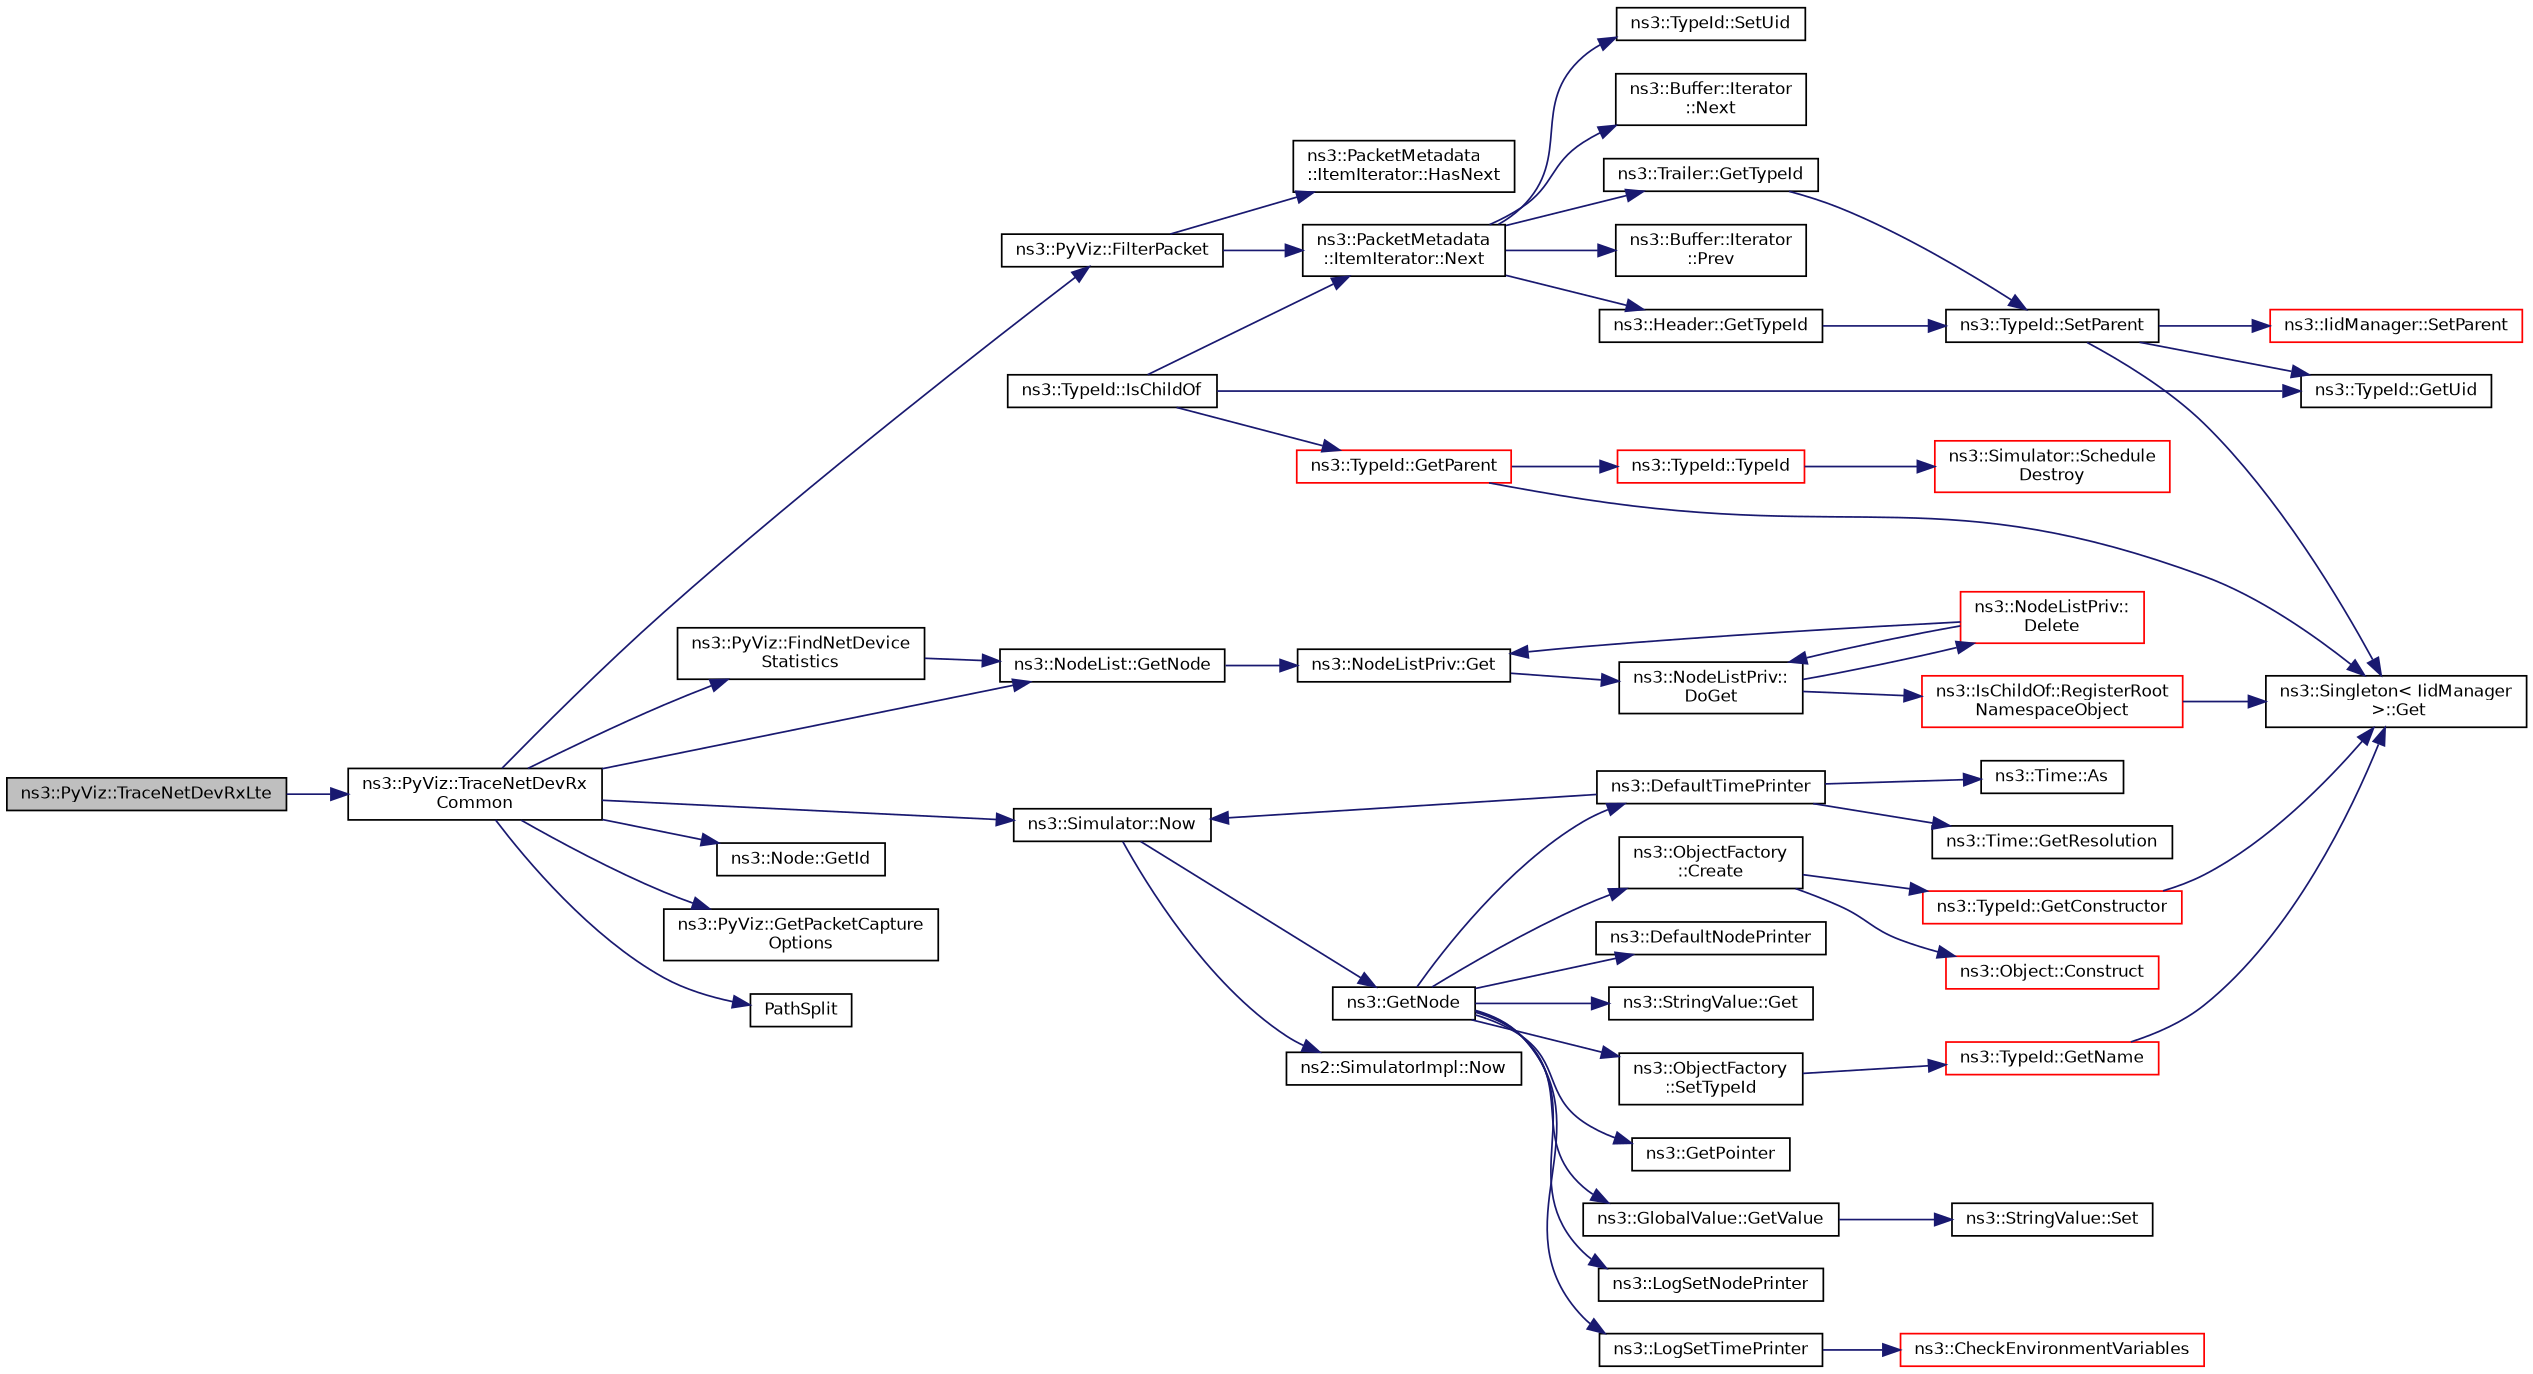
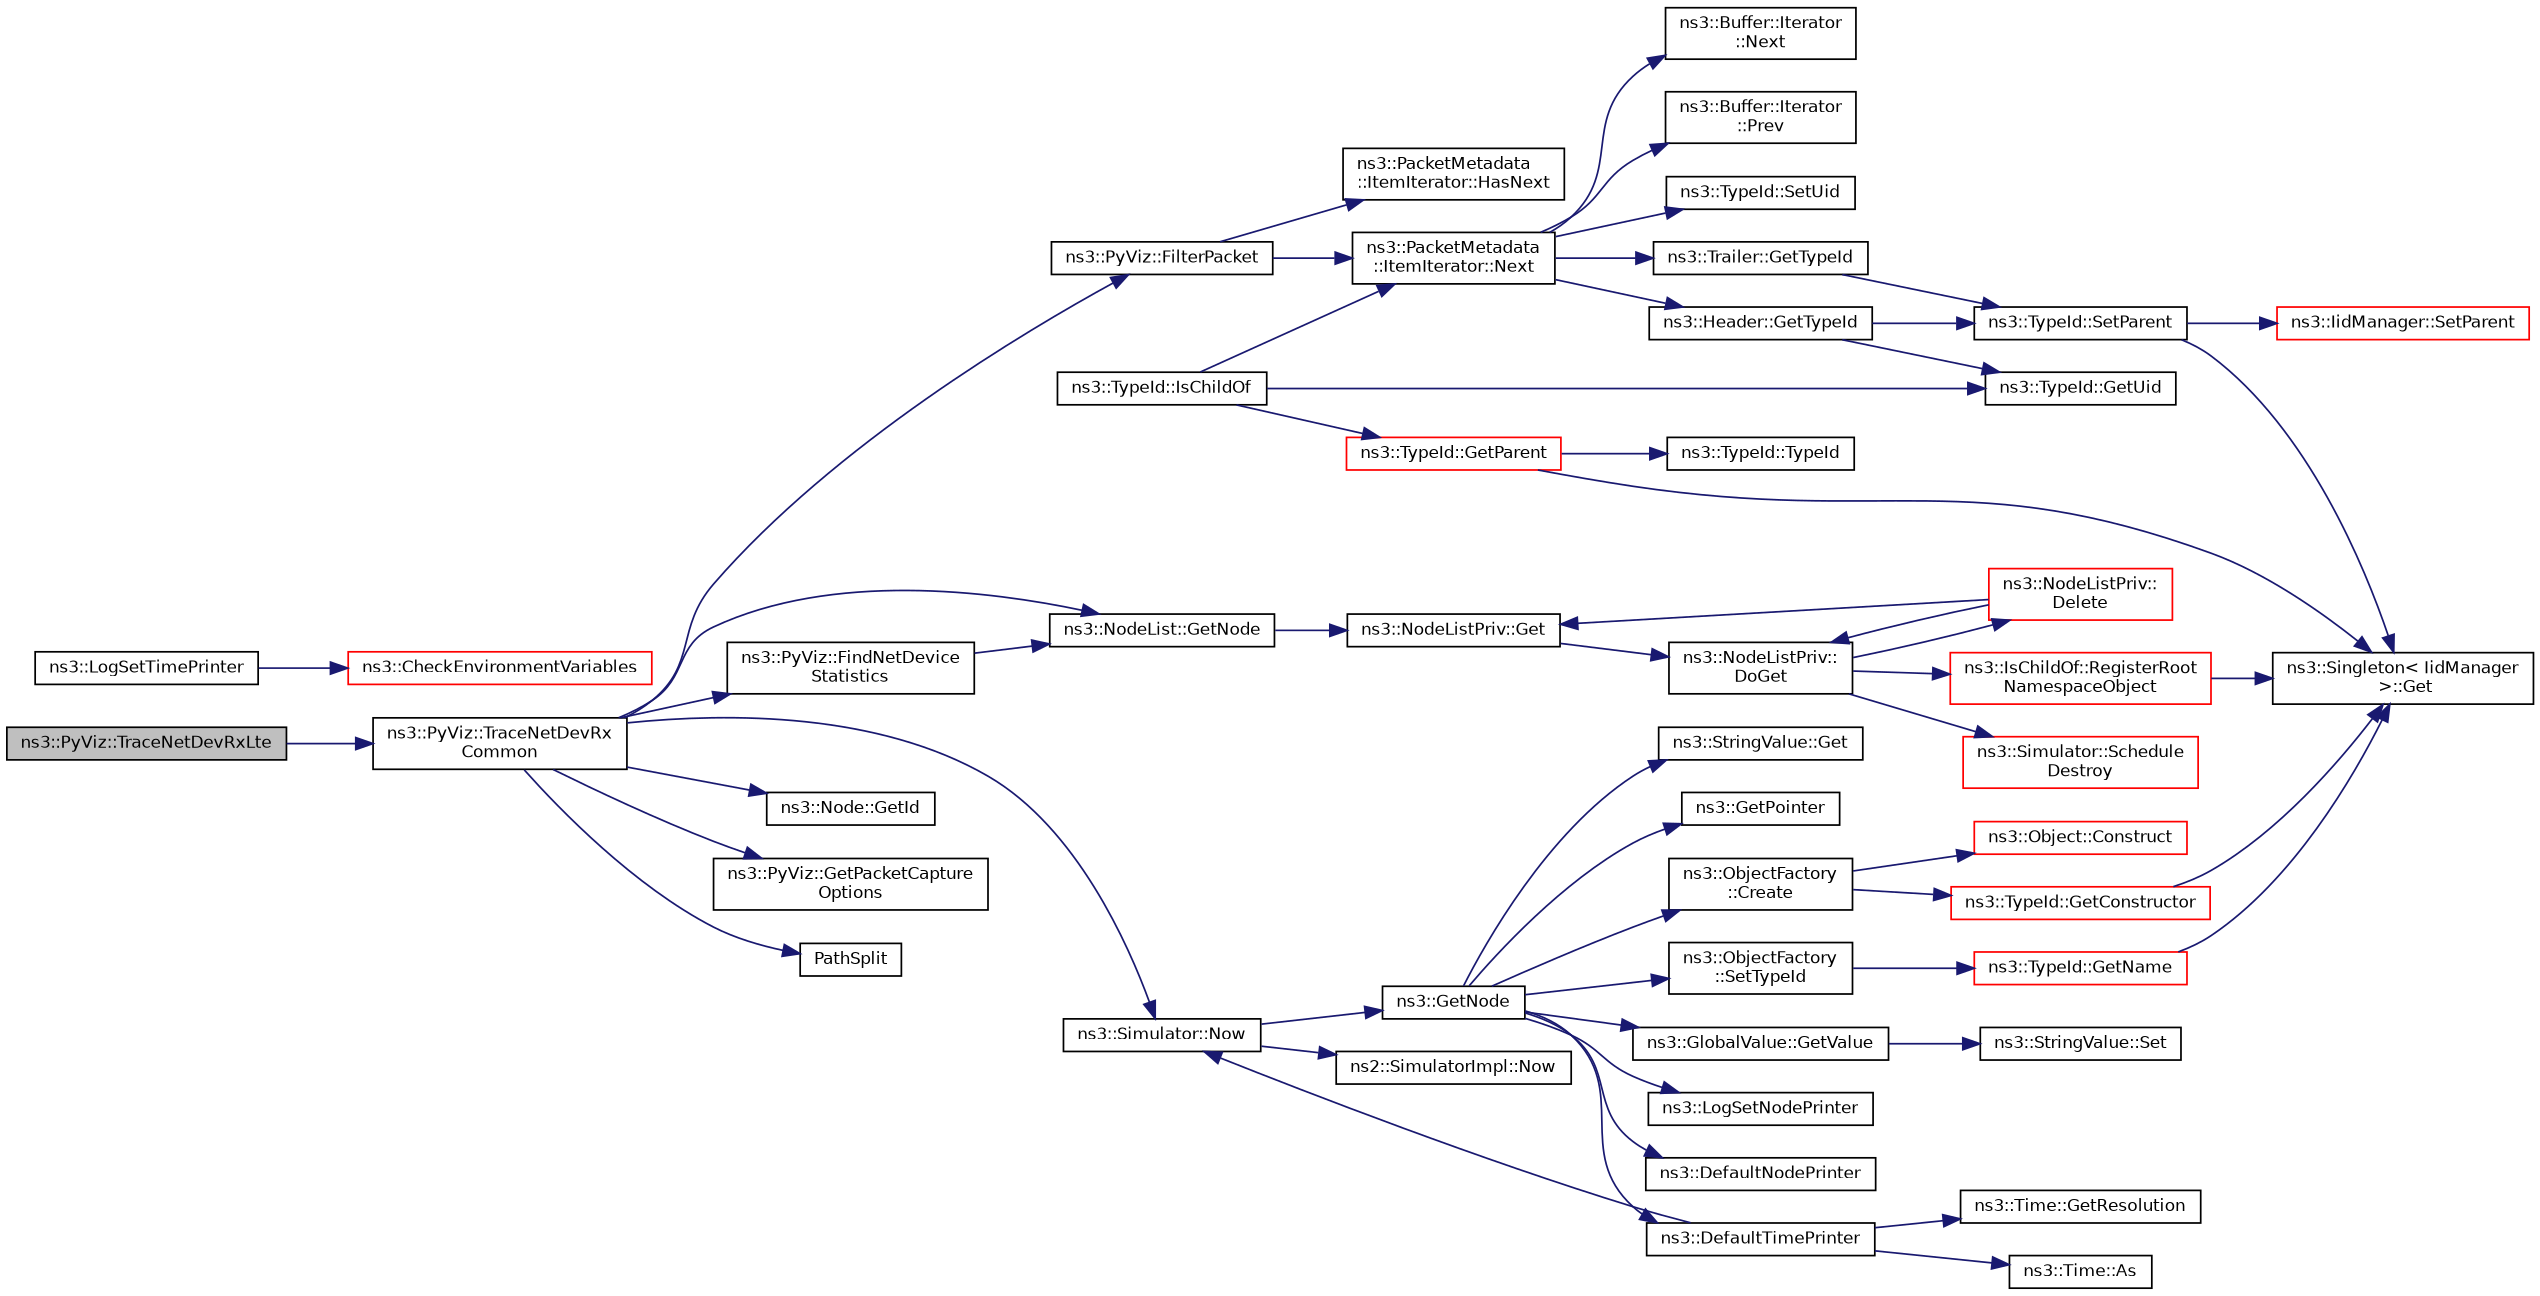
(2216, 357) -> (1912, 354)
(1711, 467) -> (1761, 454)
(1861, 467) -> (1912, 713)
(1548, 1218) -> none
